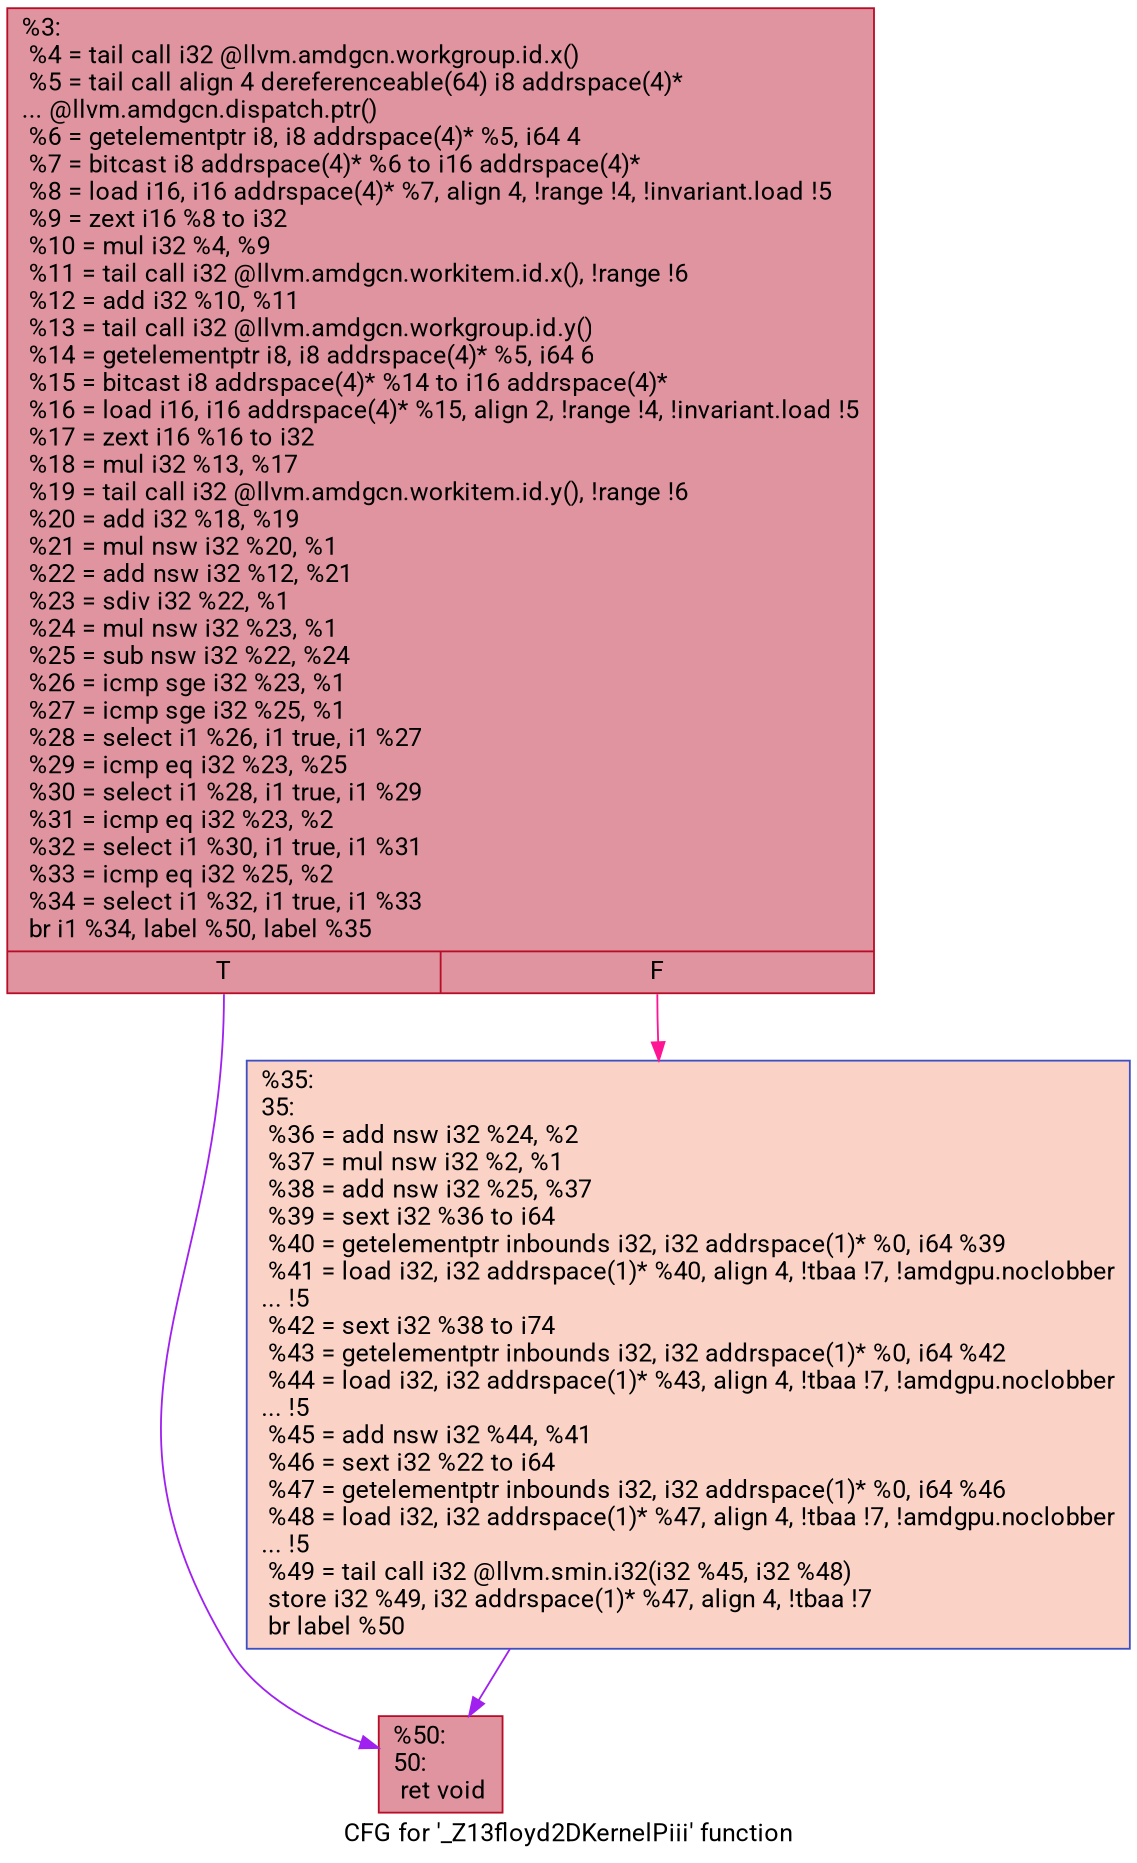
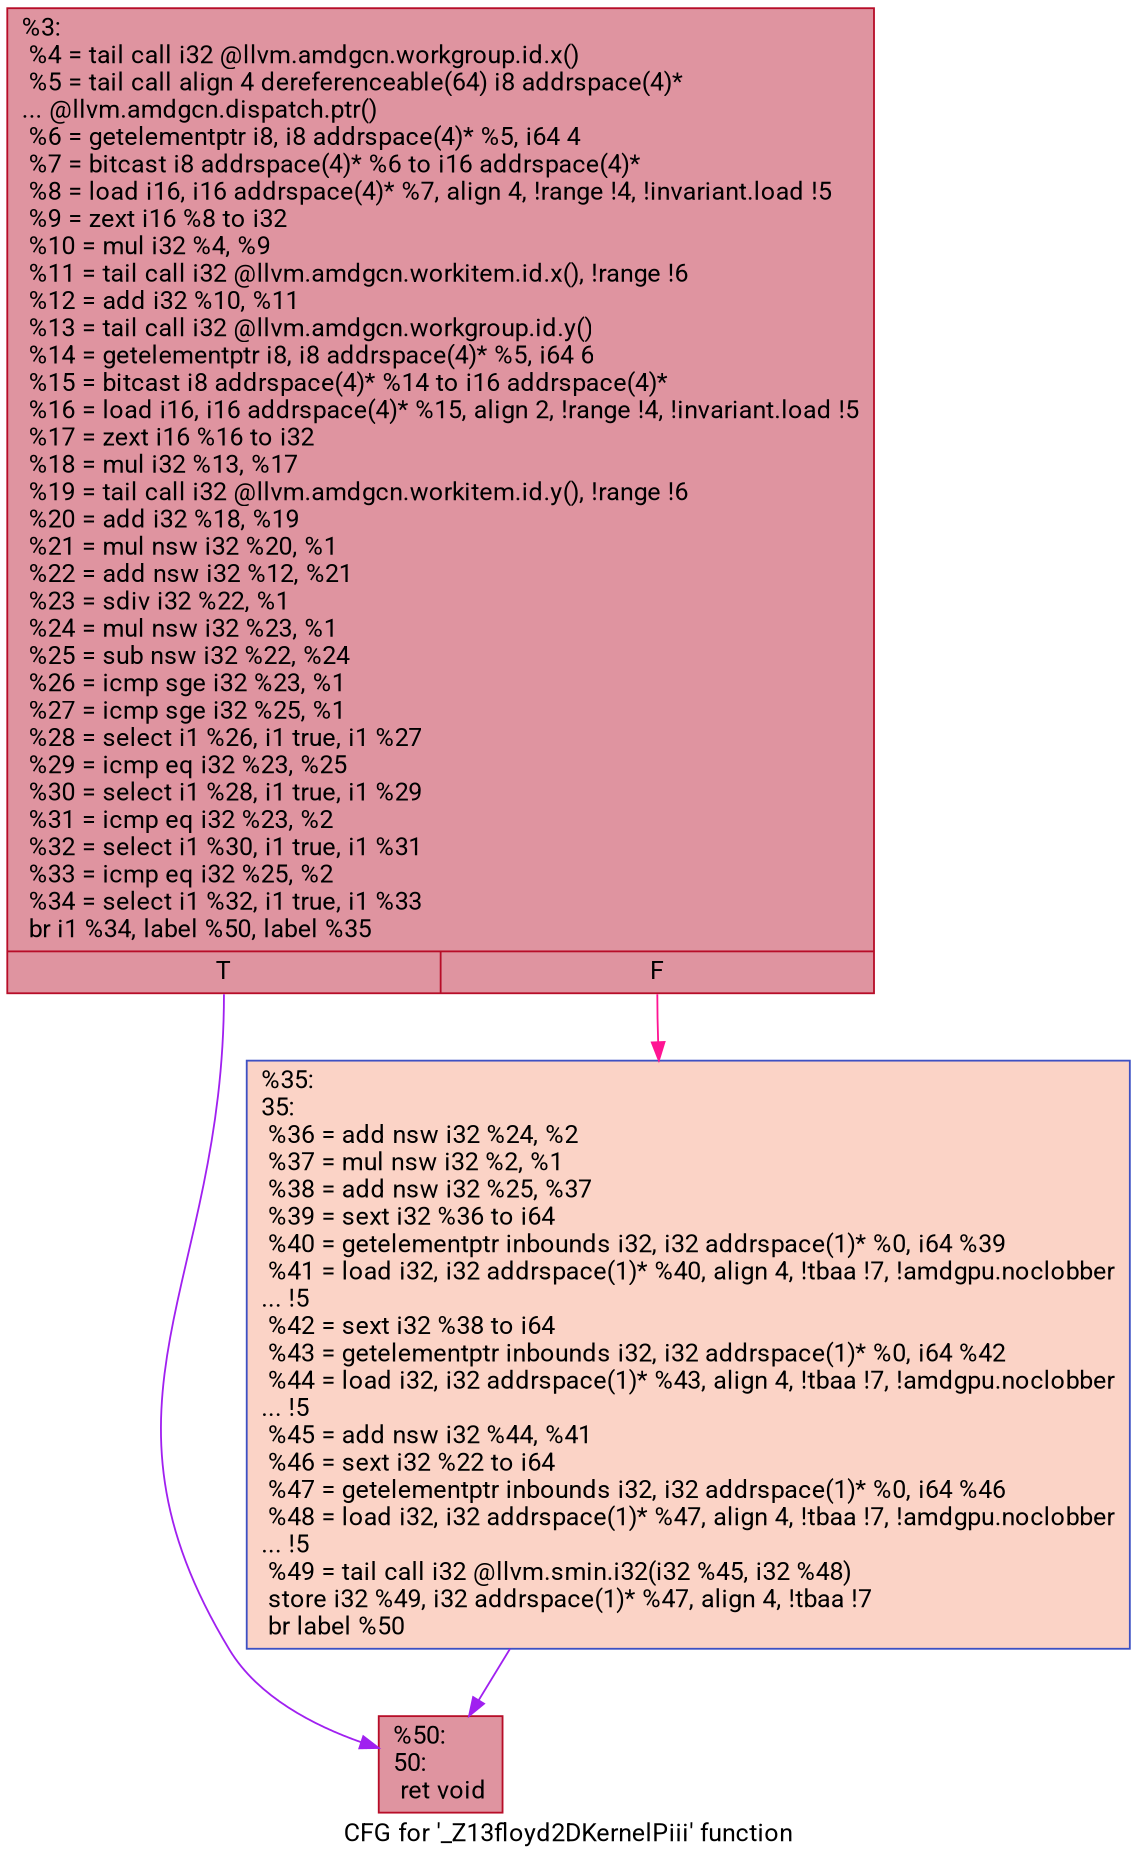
(409, 1326) -> (409, 1326)
